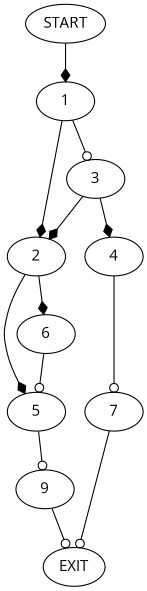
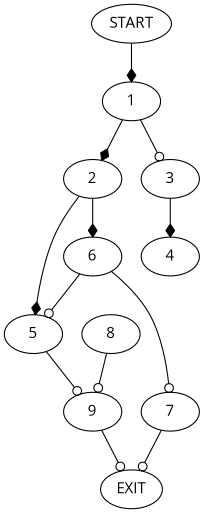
(70, 213) -> none
(114, 330) -> (153, 321)
none -> (111, 334)
